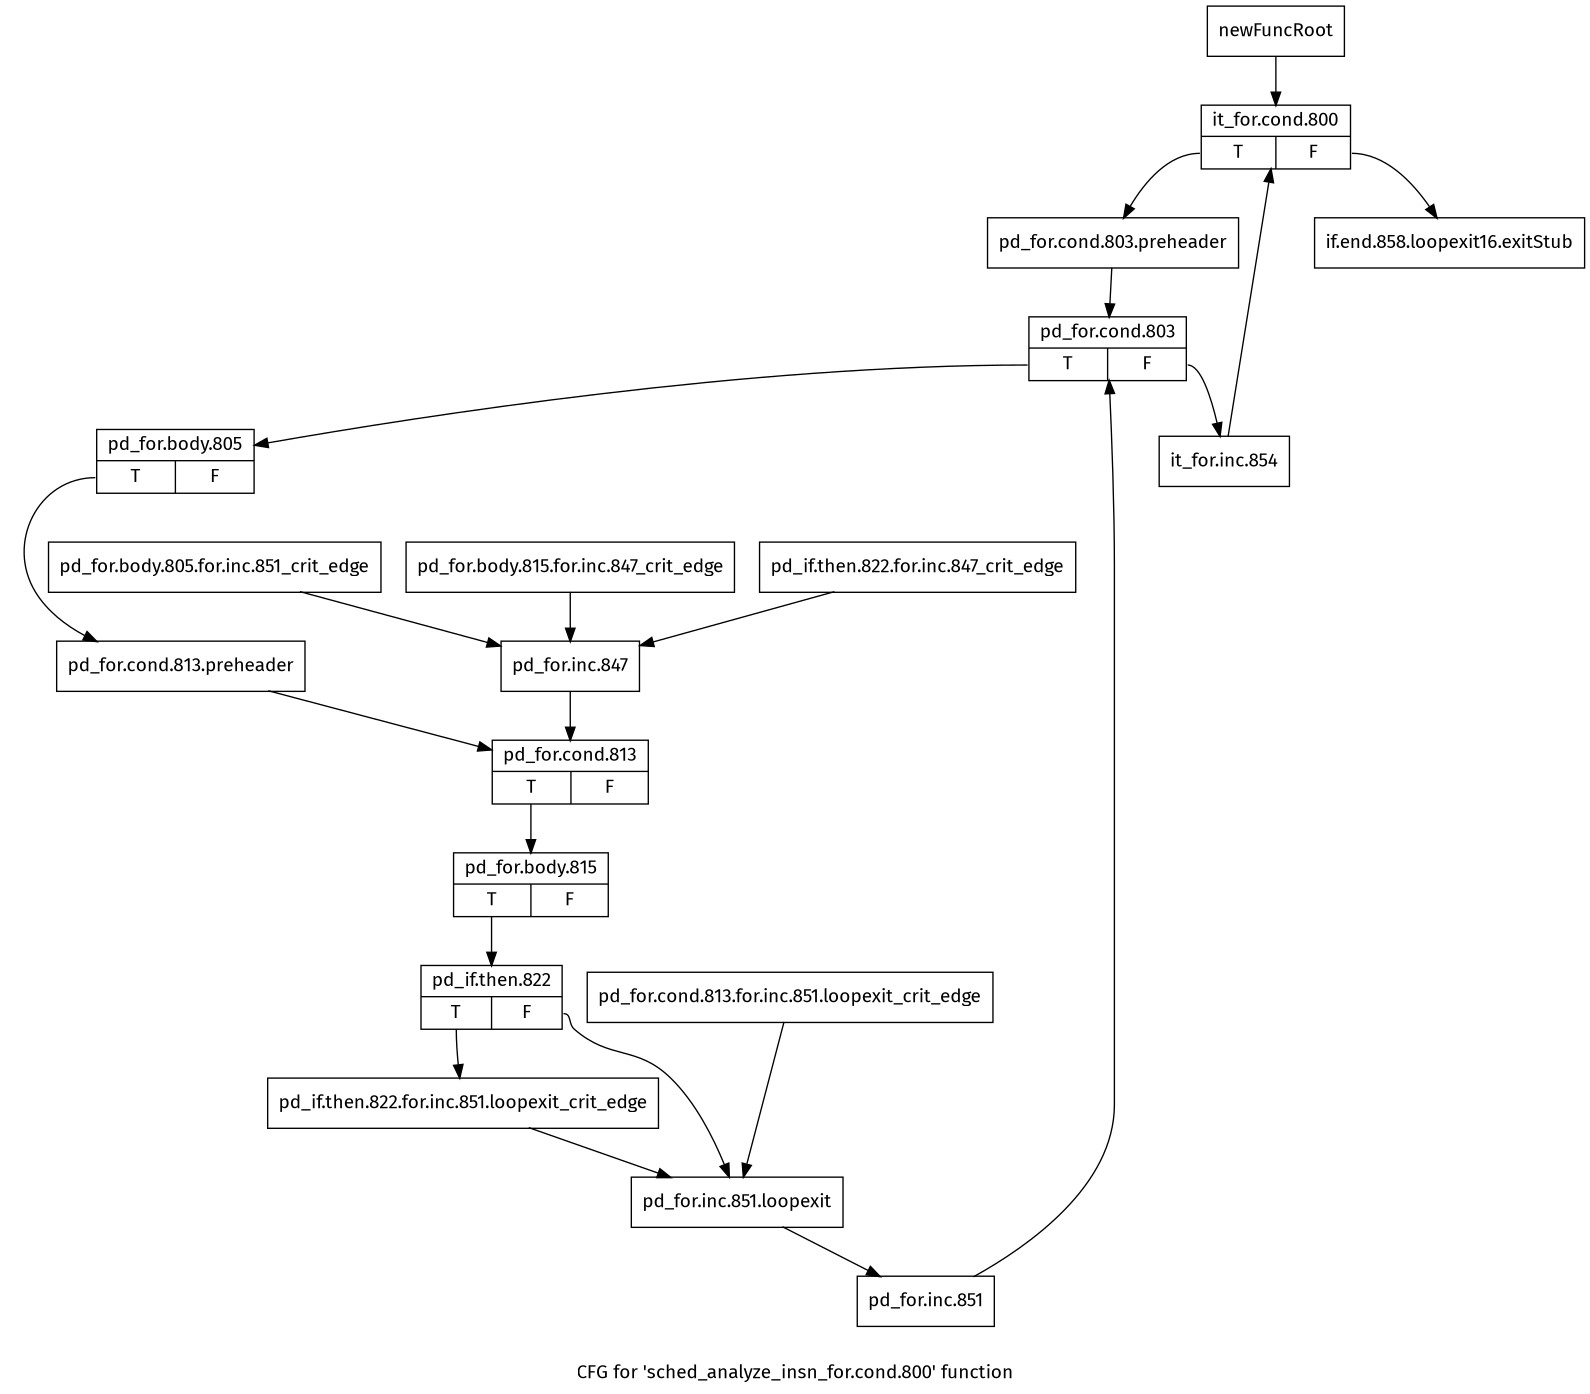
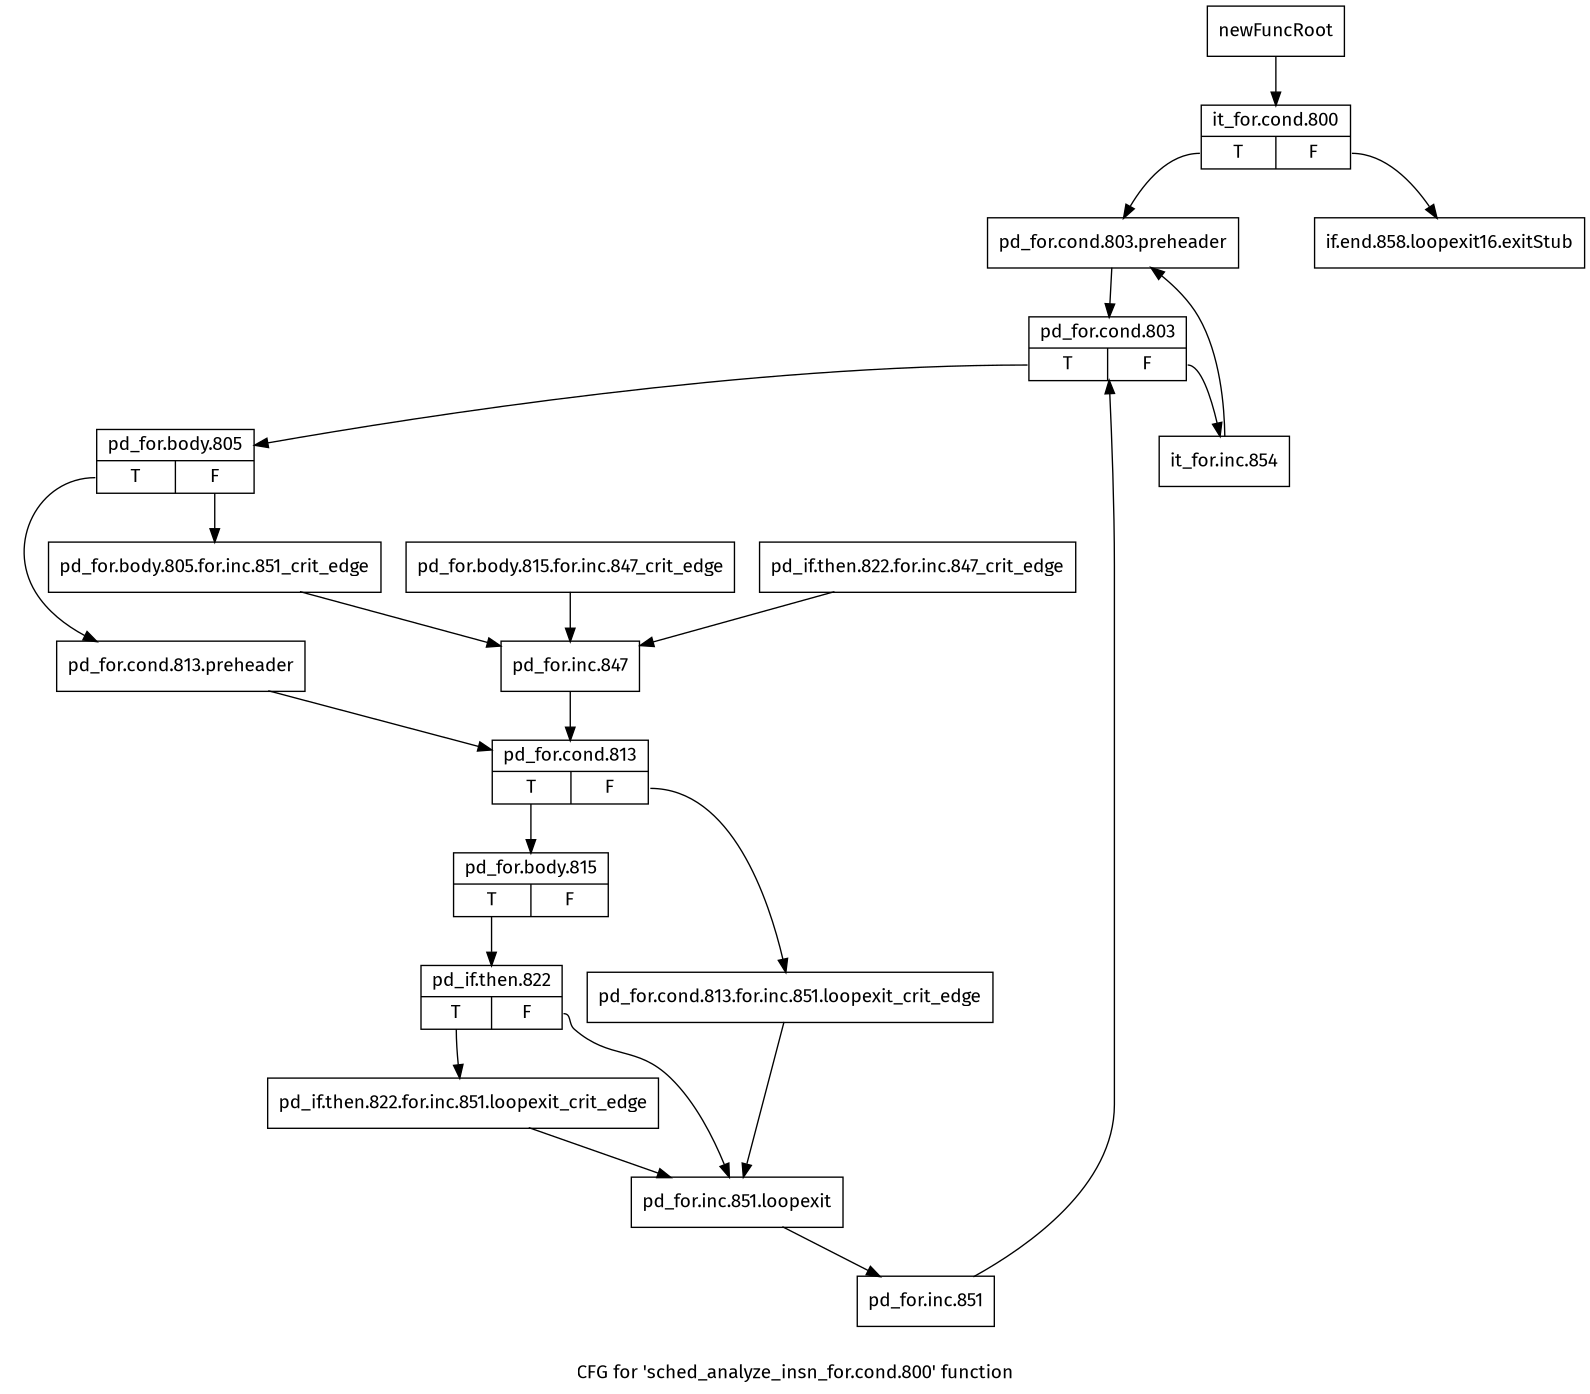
(1248, 310) -> (1212, 348)
none -> (215, 511)
none -> (742, 851)
